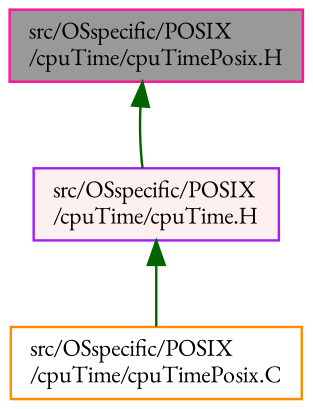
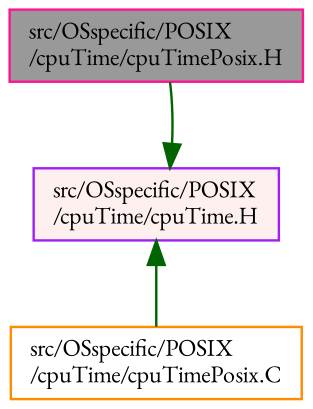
(140, 137) -> (172, 113)
